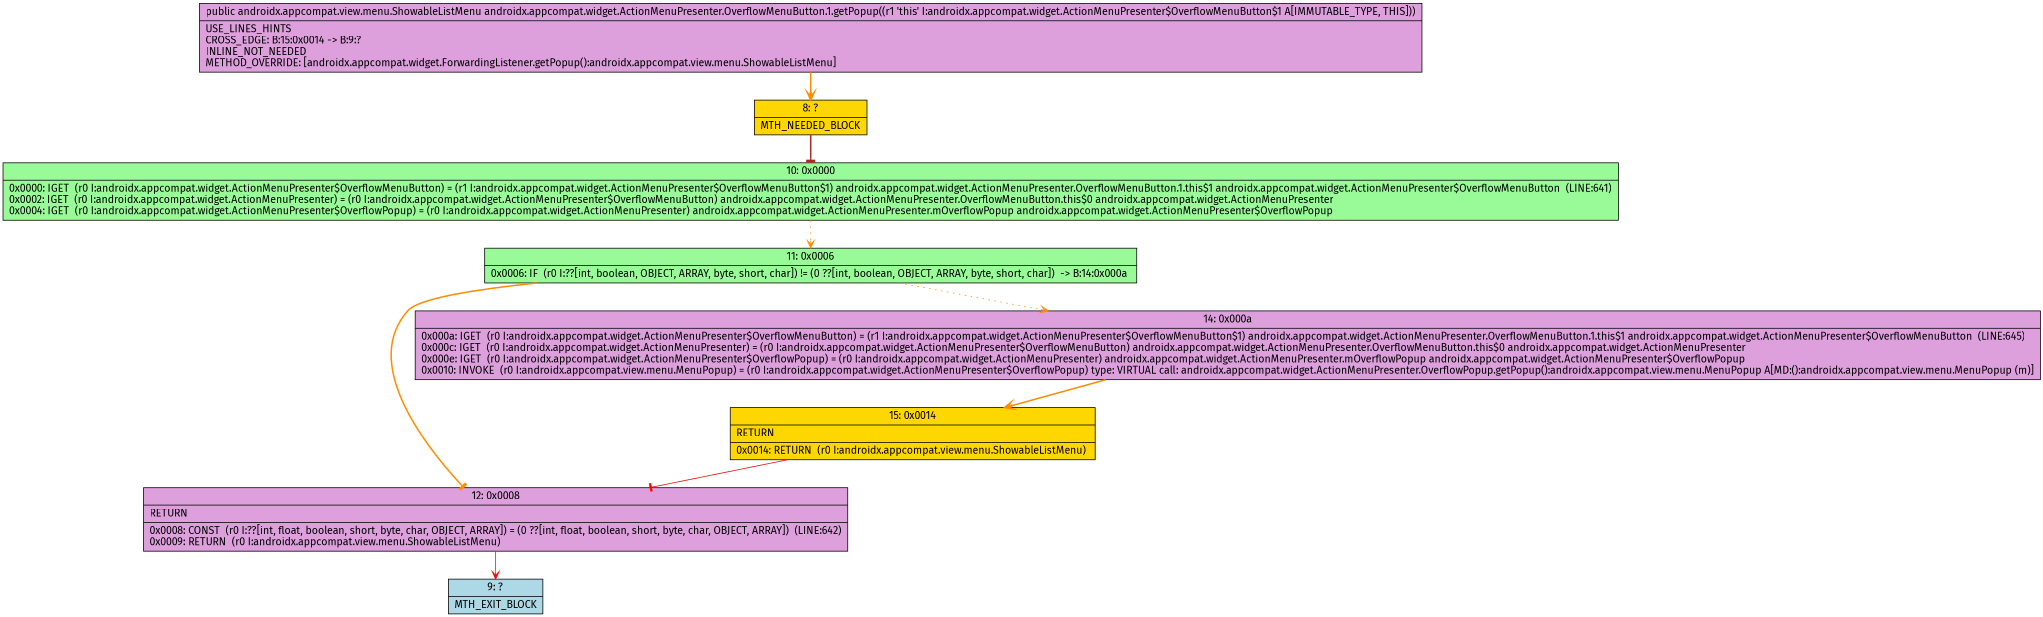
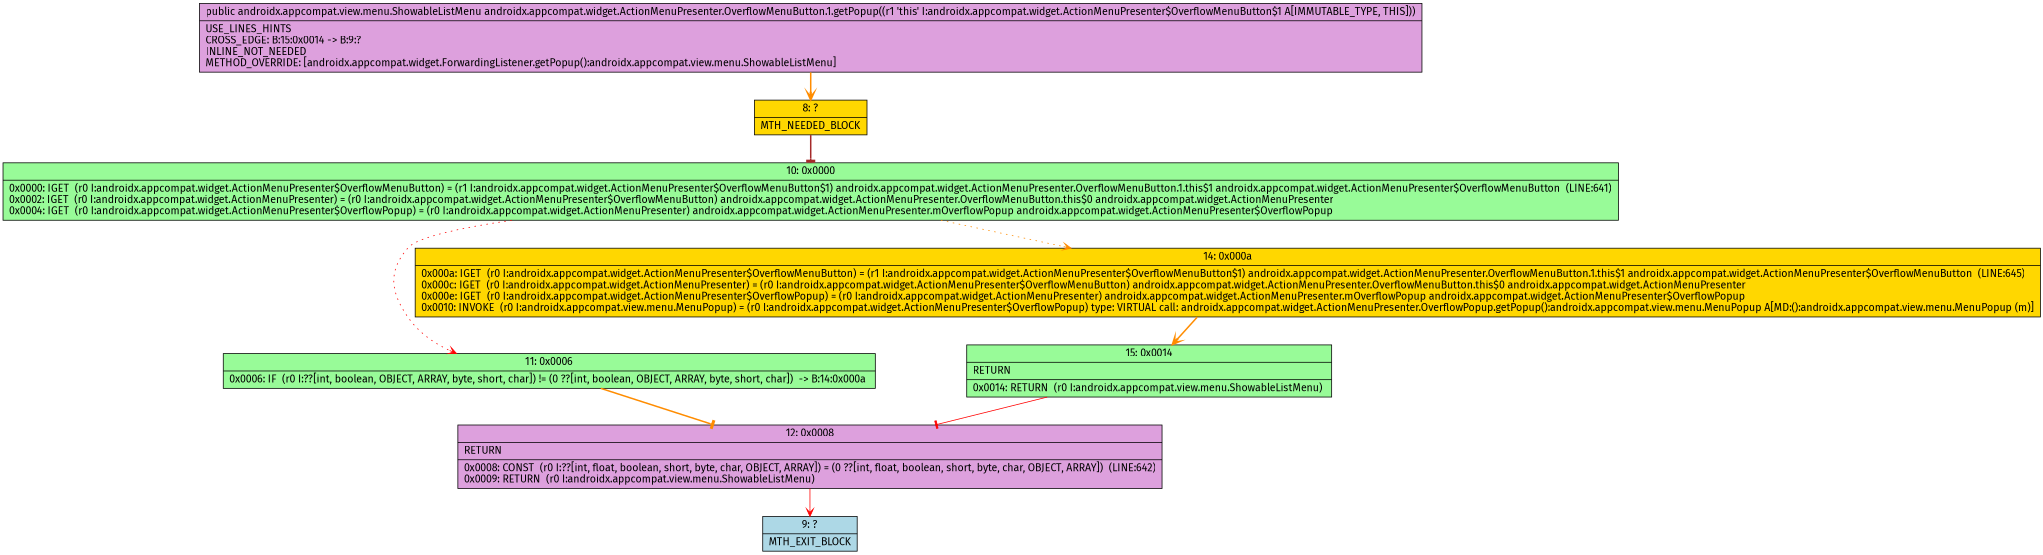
(811, 230) -> (401, 257)
(970, 296) -> (1002, 233)
(1228, 345) -> (1228, 283)
(913, 434) -> (1149, 371)
